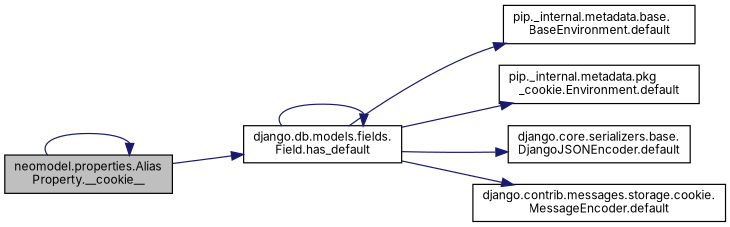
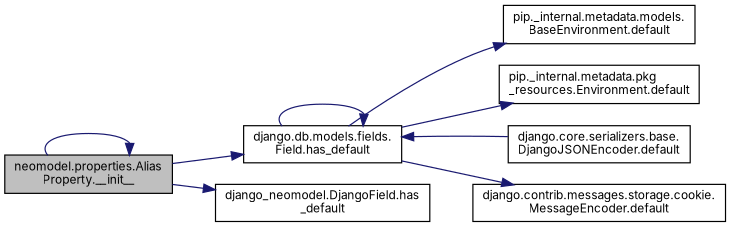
(599, 25) -> (599, 25)
(599, 84) -> (599, 84)
(449, 152) -> (461, 136)
(89, 174) -> (89, 174)
none -> (323, 203)
